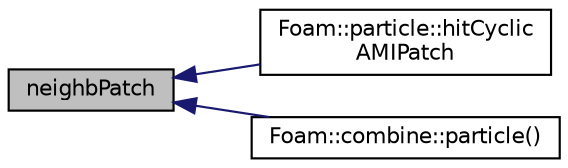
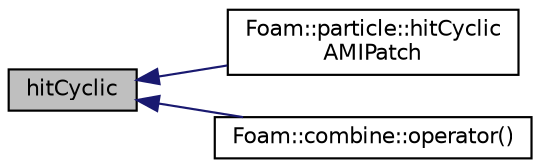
(91, 90) -> (73, 90)
(406, 138) -> (373, 138)
